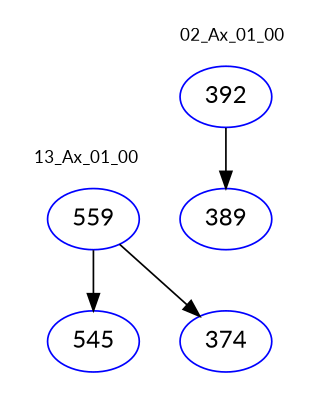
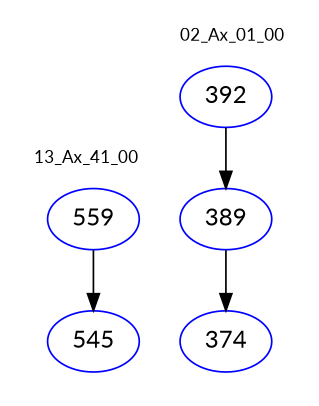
(87, 159) -> (87, 159)
(142, 264) -> (226, 272)
